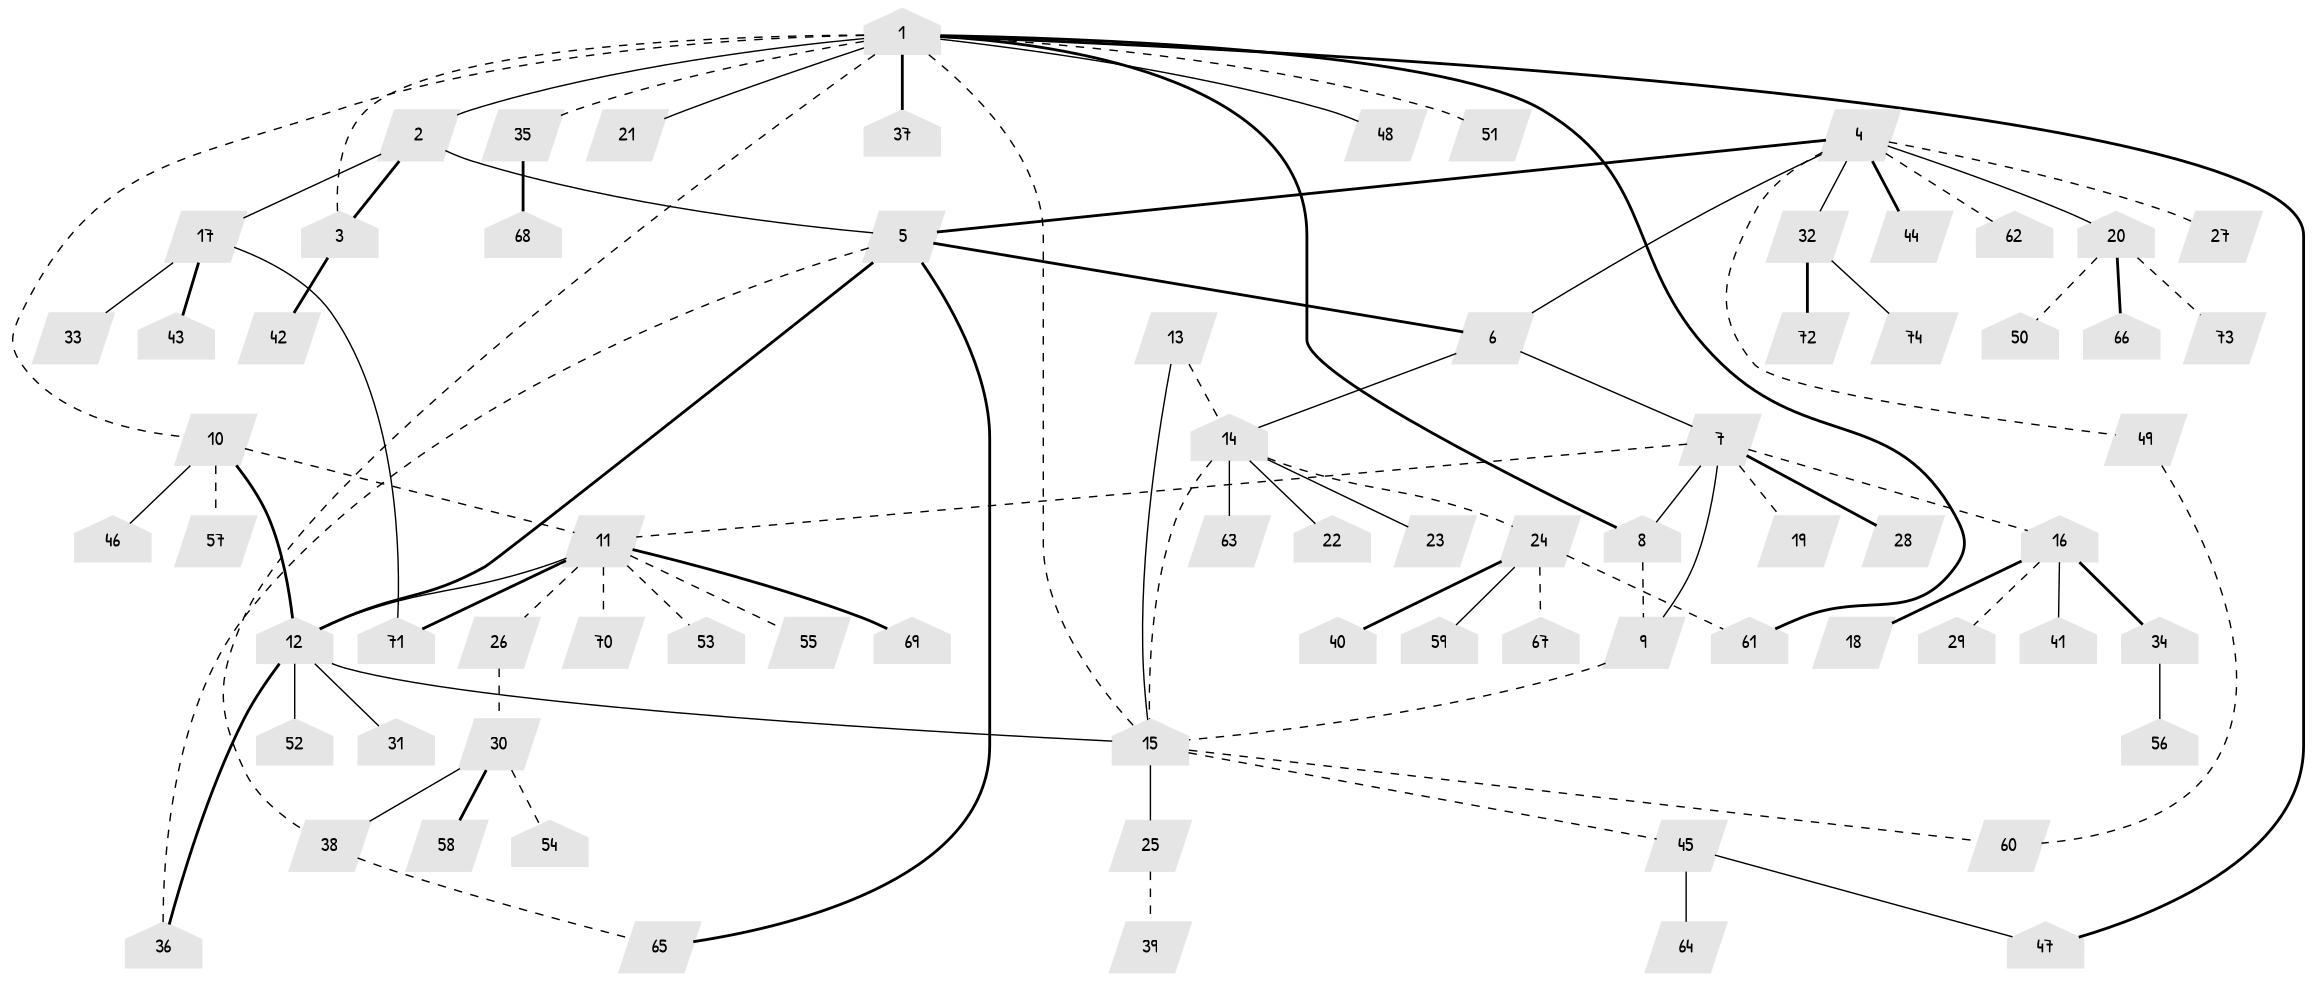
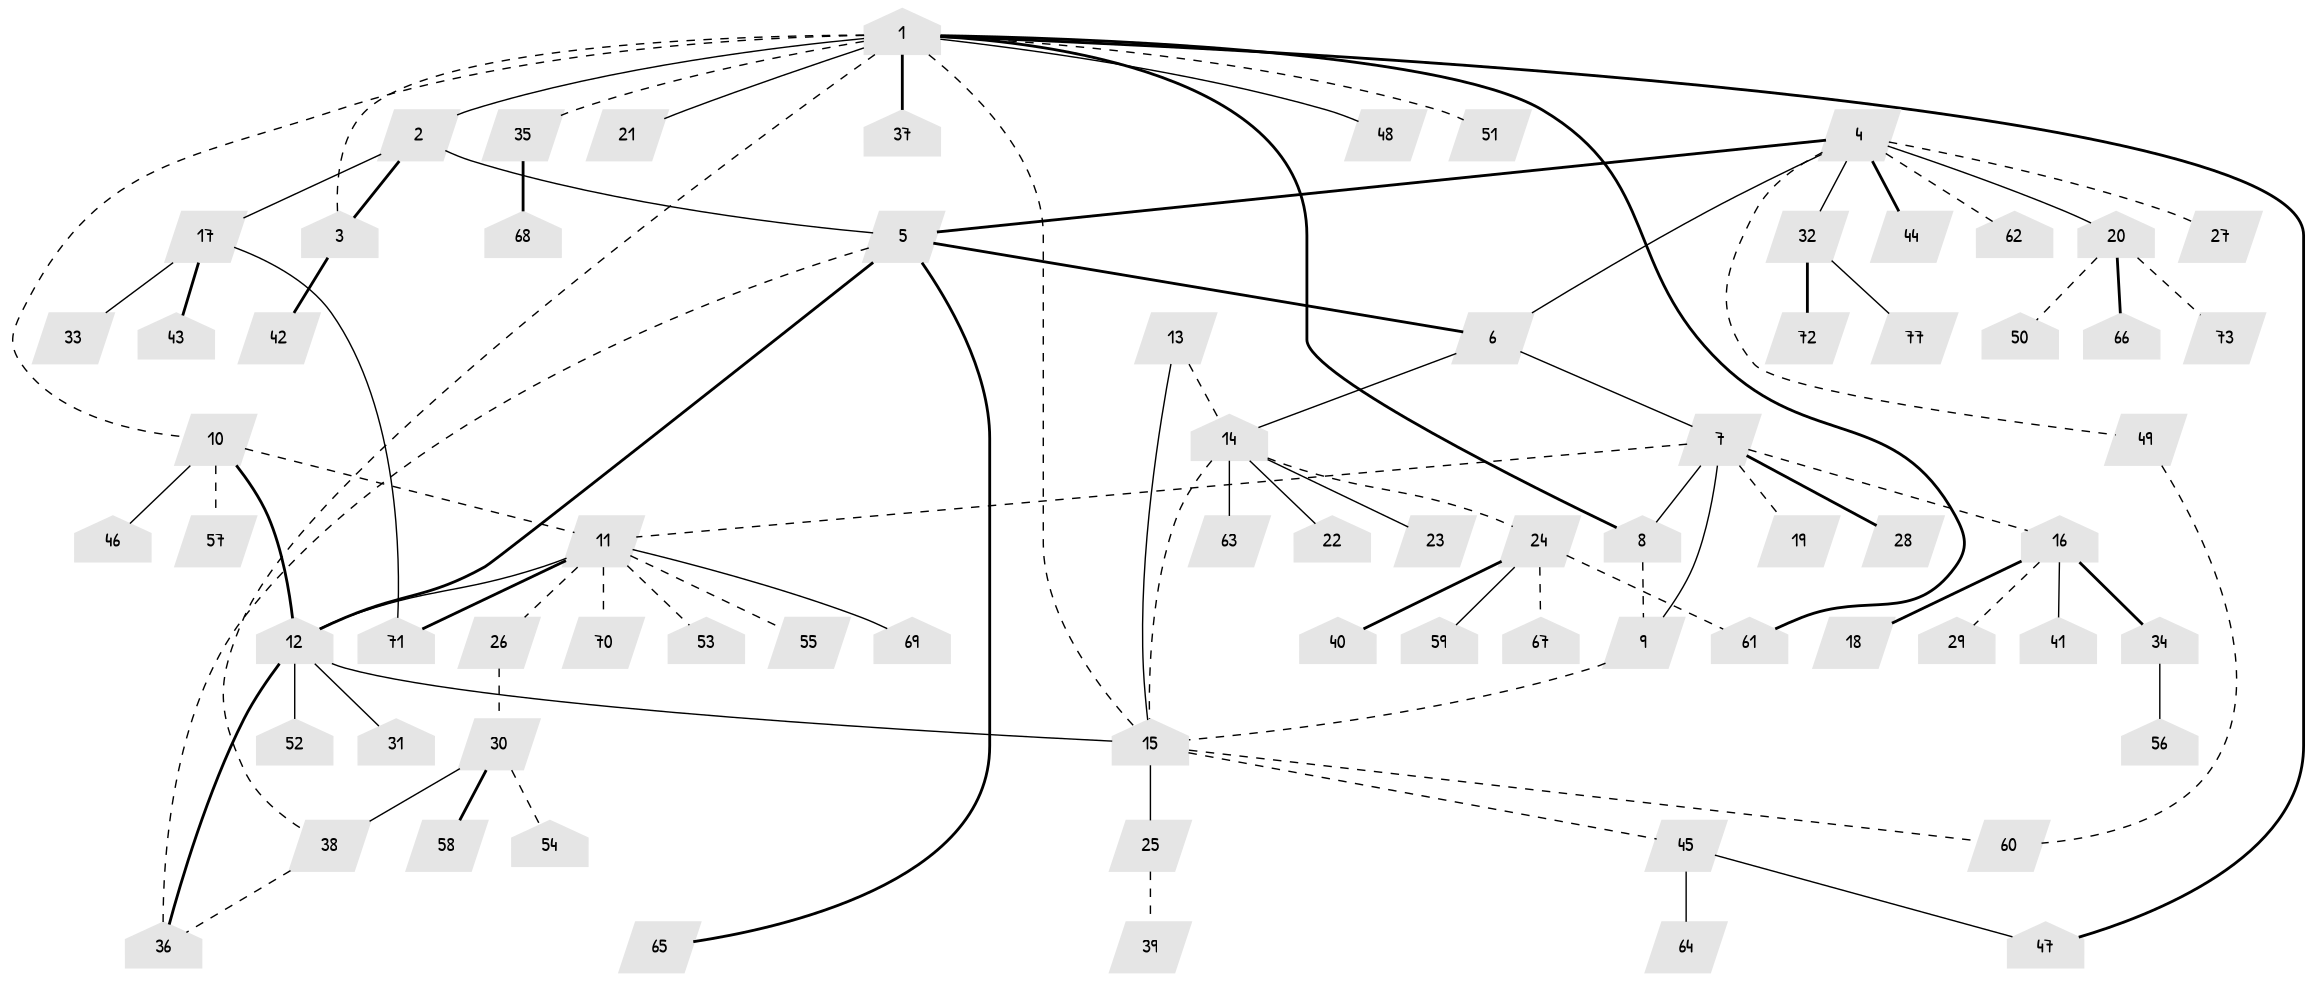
(1915, 338) -> (1915, 338)
(761, 584) -> (761, 584)
(493, 901) -> (238, 902)
